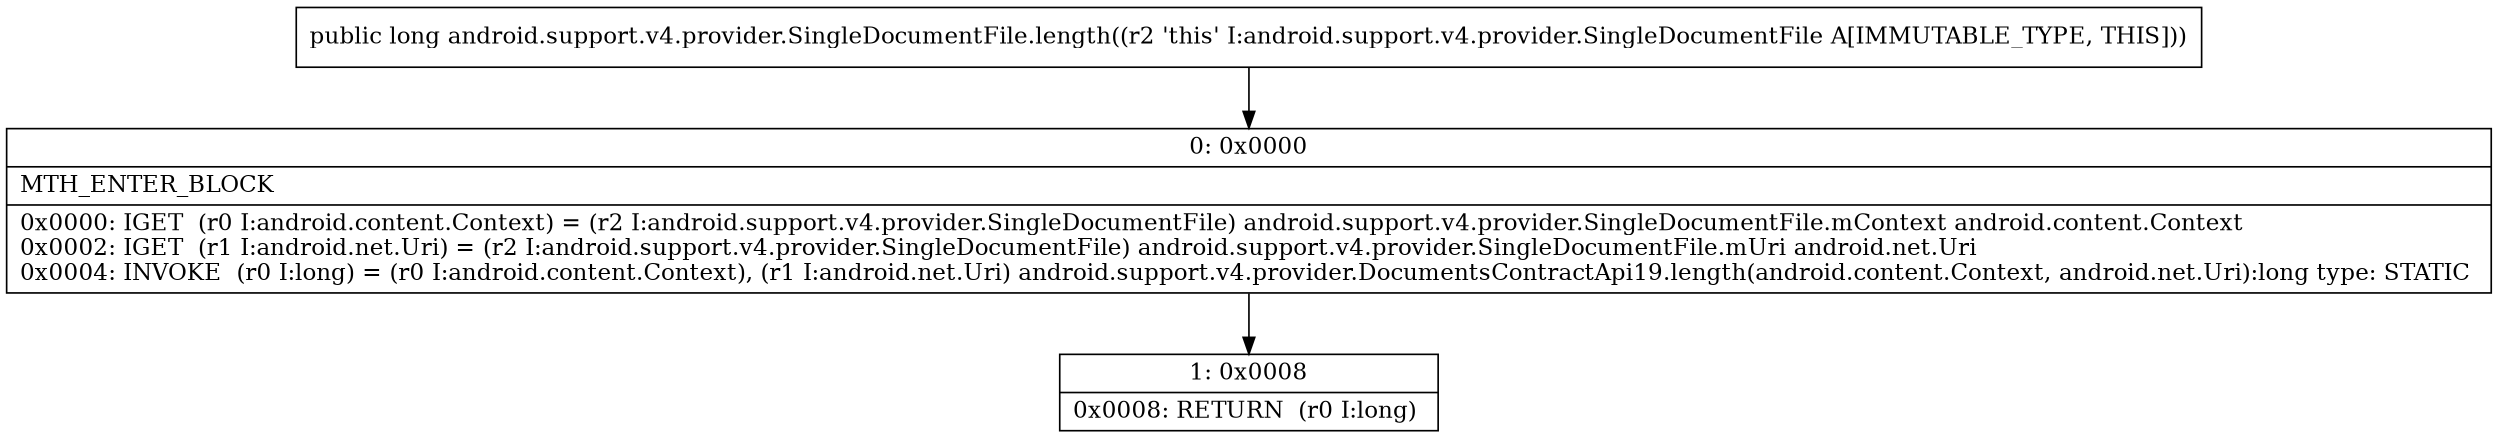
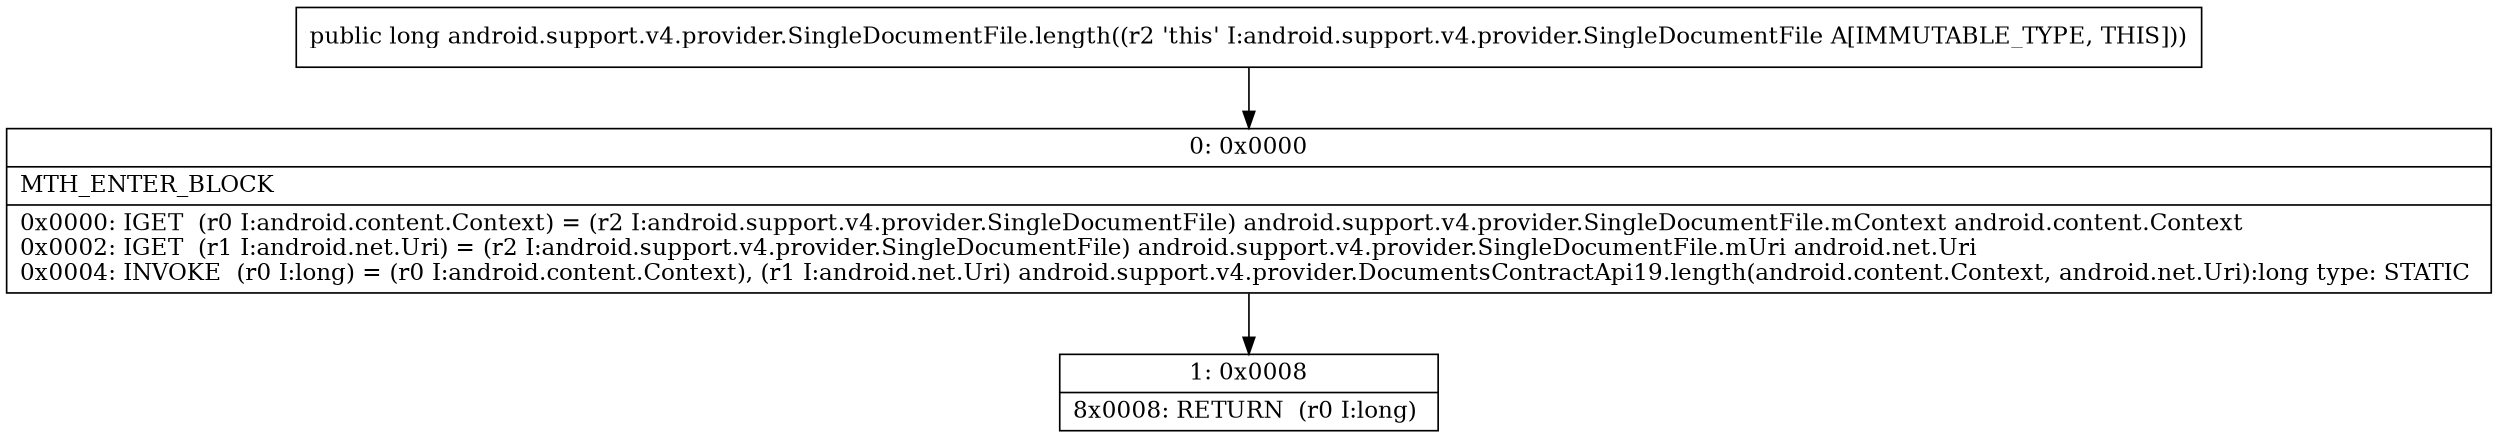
(1249, 411) -> (1249, 411)
